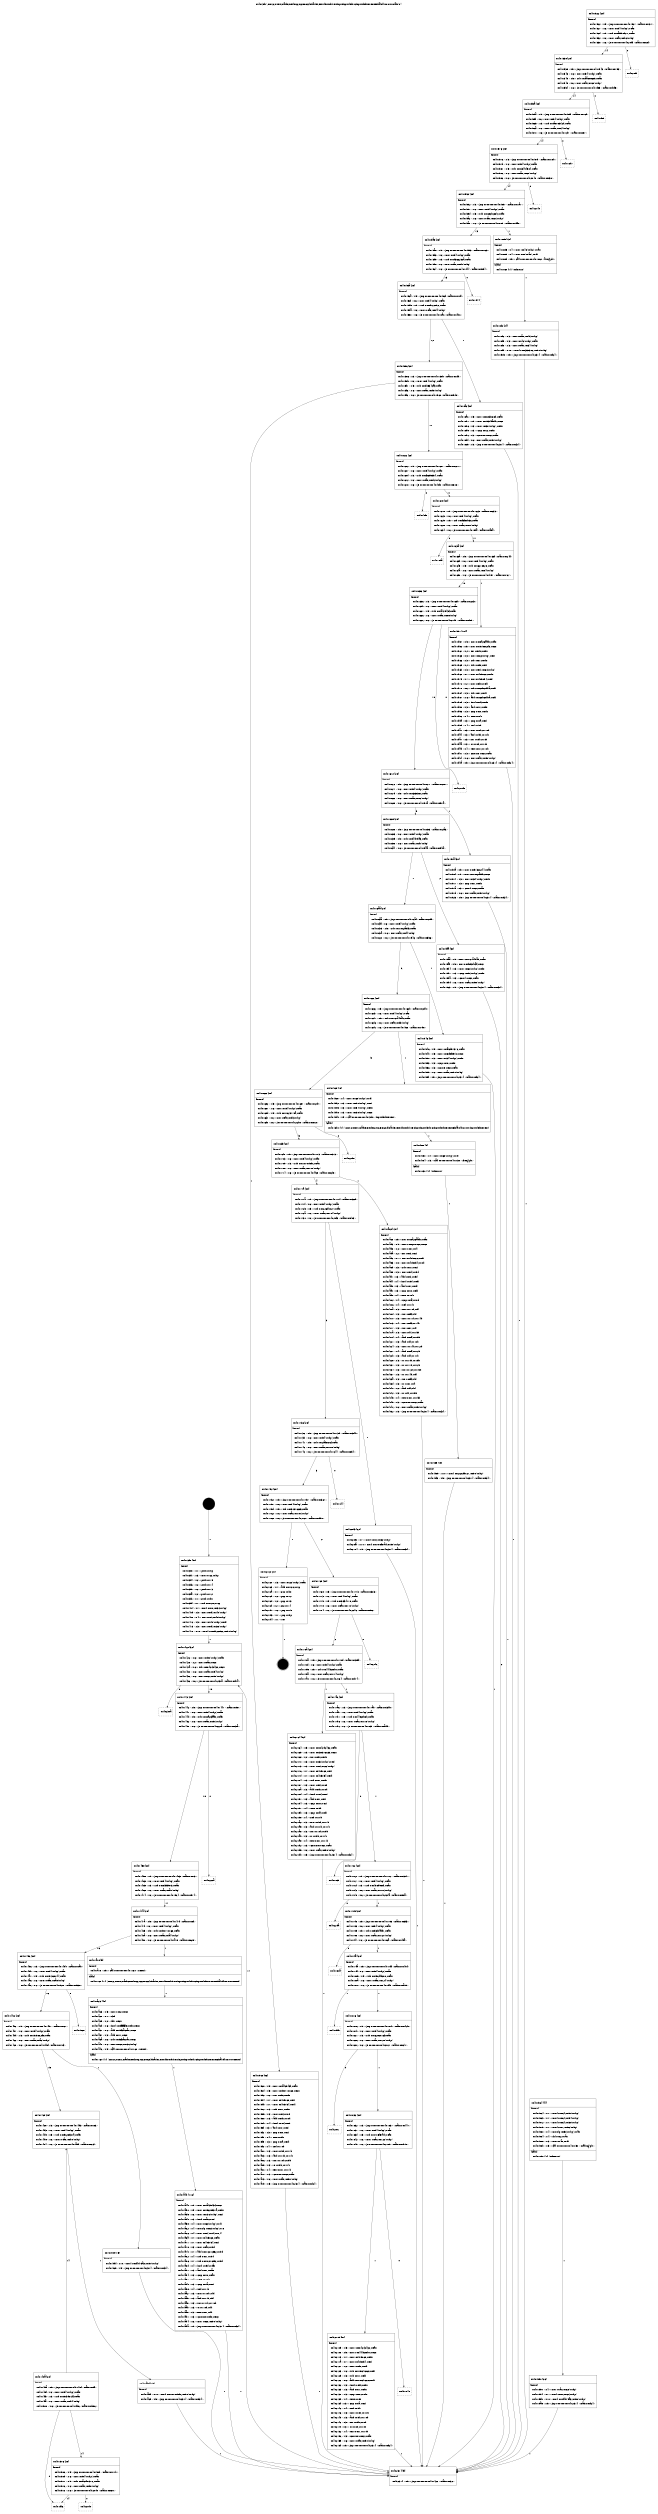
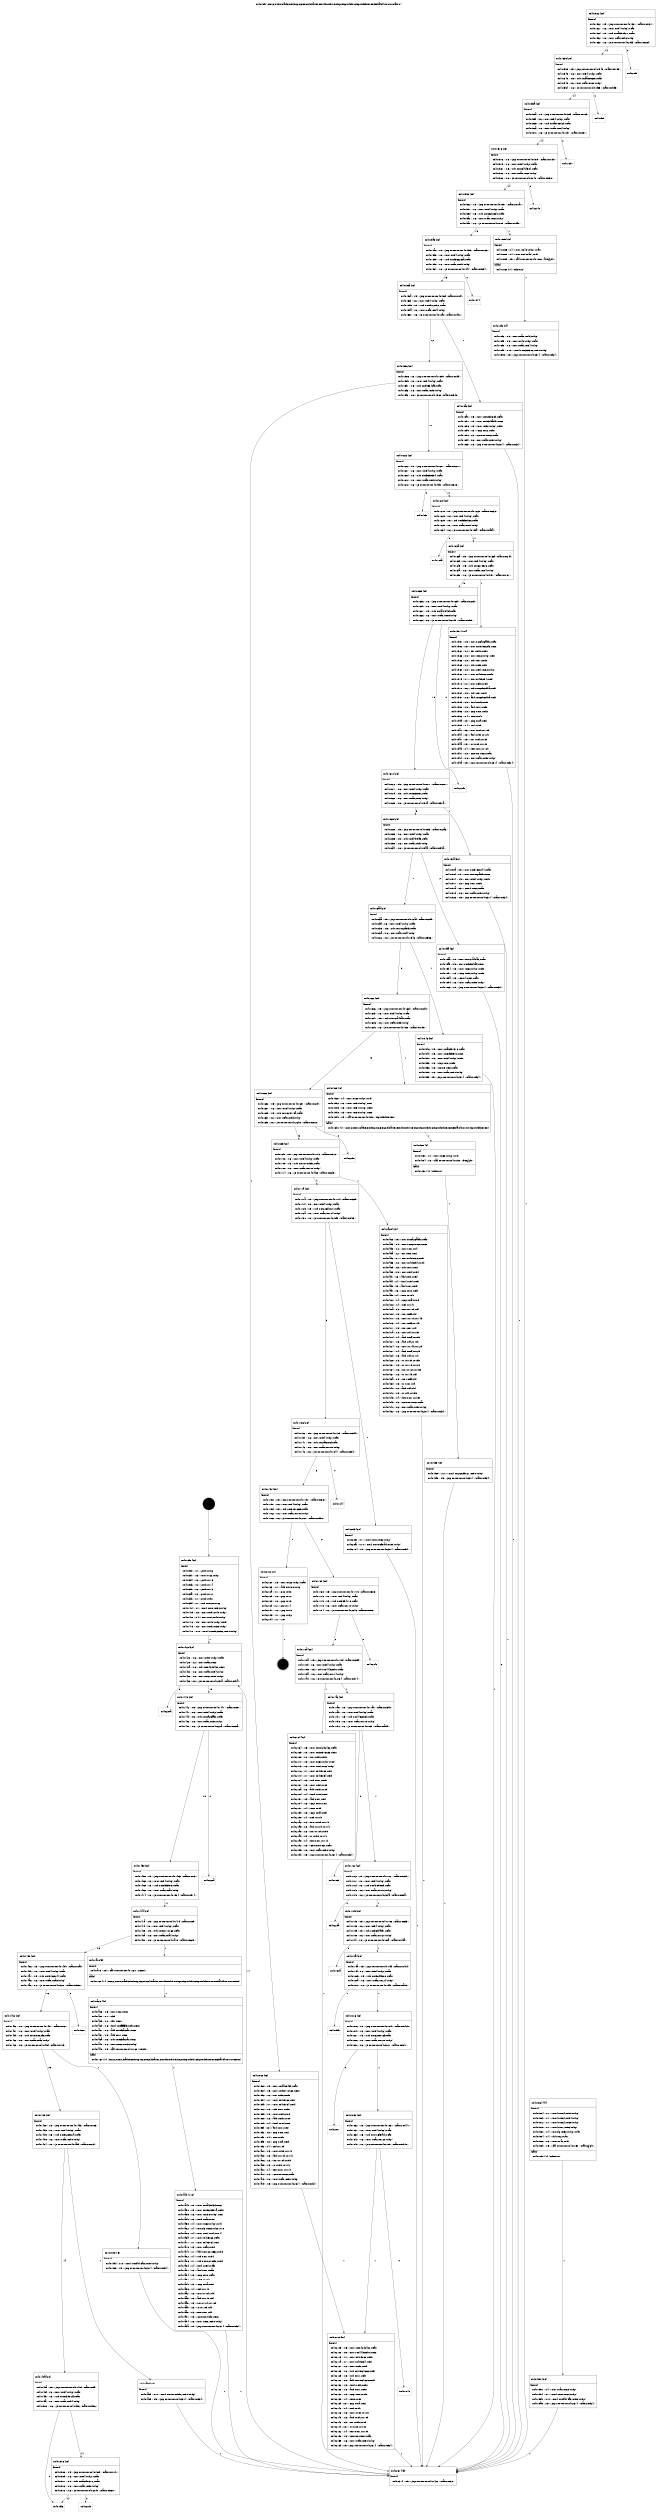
(66, 2261) -> (62, 2260)
(300, 2357) -> (322, 2256)
